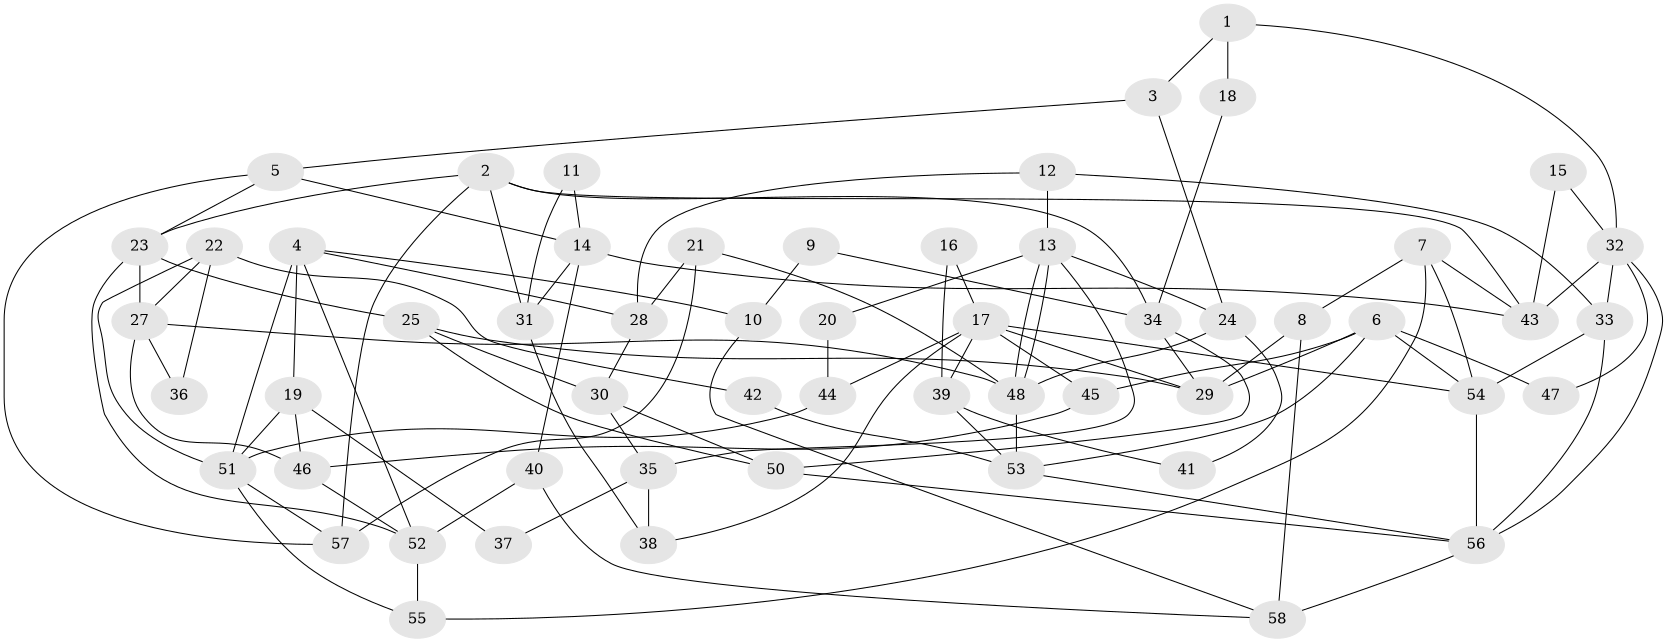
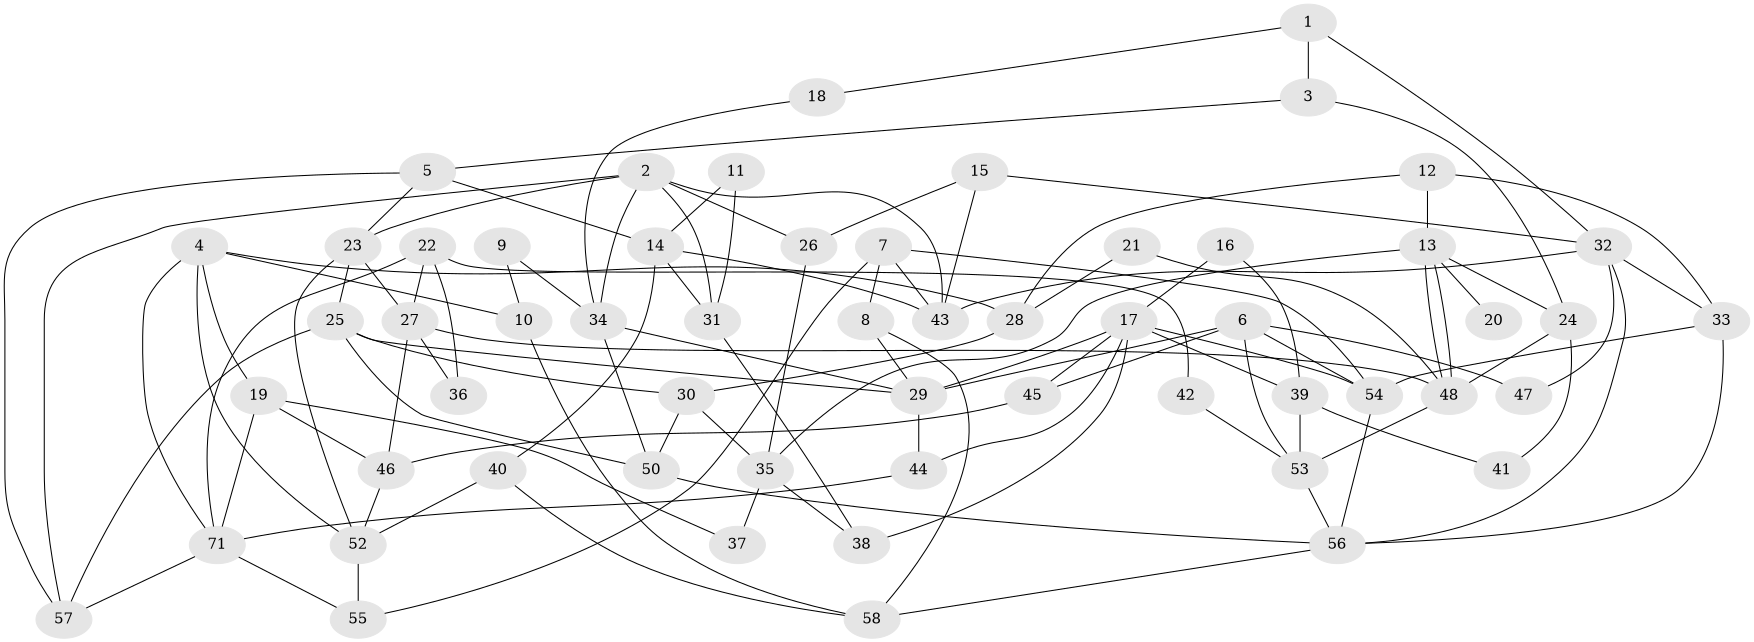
none -> (809, 247)
(828, 365) -> (919, 433)
(525, 443) -> (164, 440)
(228, 470) -> (217, 545)
